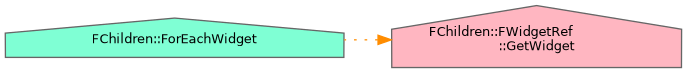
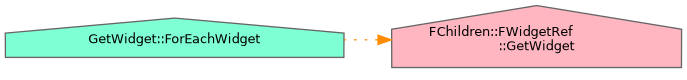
(175, 40) -> (175, 40)
